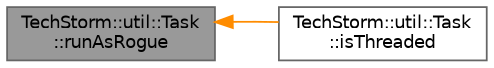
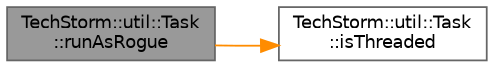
(256, 22) -> (238, 46)
